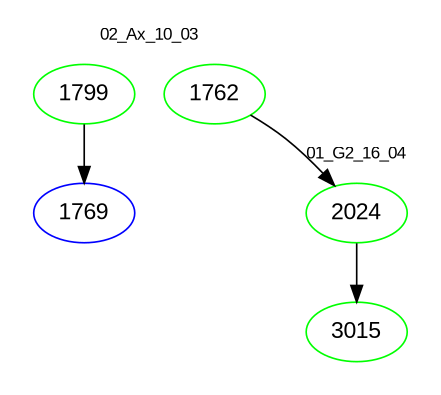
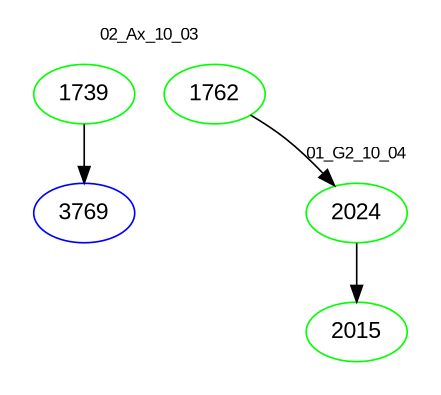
(84, 94) -> (84, 94)
(357, 154) -> (357, 154)
(84, 213) -> (84, 213)
(357, 332) -> (357, 332)
